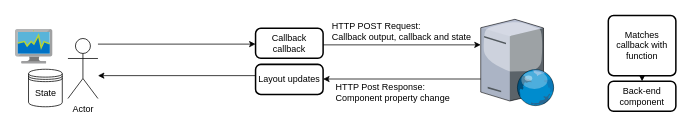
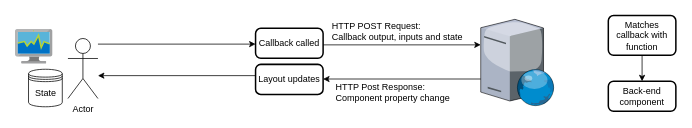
(411, 32) -> (407, 32)
(289, 43) -> (289, 43)
(642, 45) -> (642, 35)
